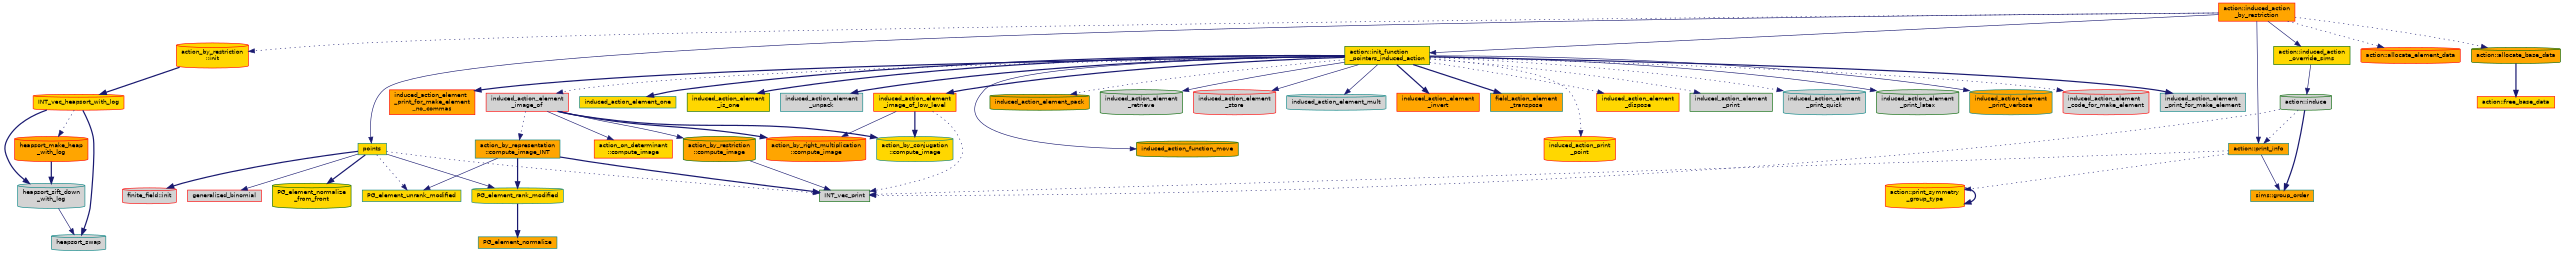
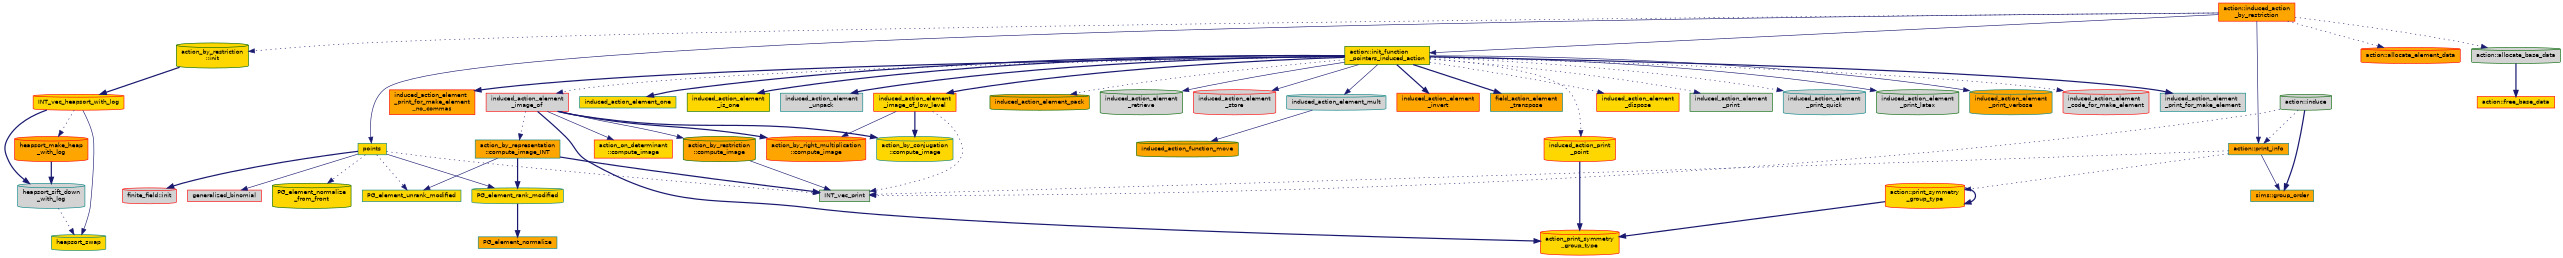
(212, 55) -> (212, 55)
(2312, 55) -> none
(2516, 55) -> (2516, 55)
(1027, 76) -> (1265, 125)
(349, 167) -> (349, 167)
(93, 169) -> (93, 169)
(65, 219) -> (65, 219)
(79, 243) -> (79, 243)
none -> (1580, 243)
